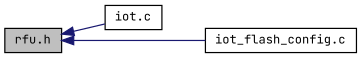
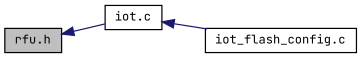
(140, 40) -> (191, 26)
